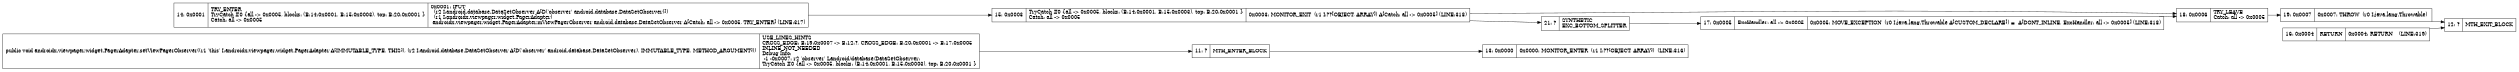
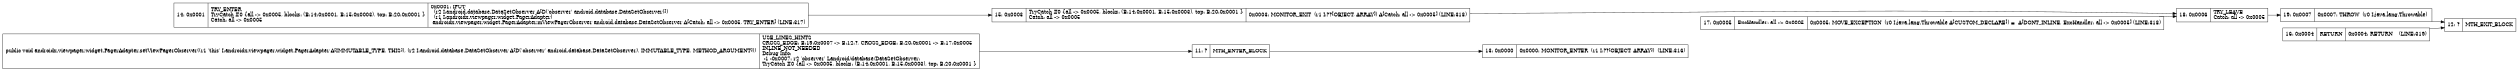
(1585, 24) -> none
